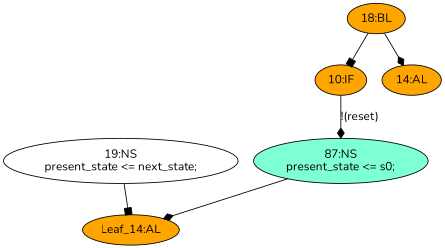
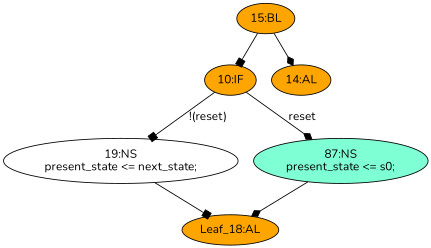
(376, 19) -> (266, 19)
none -> (186, 113)
(360, 117) -> (302, 117)
(131, 230) -> (230, 230)
